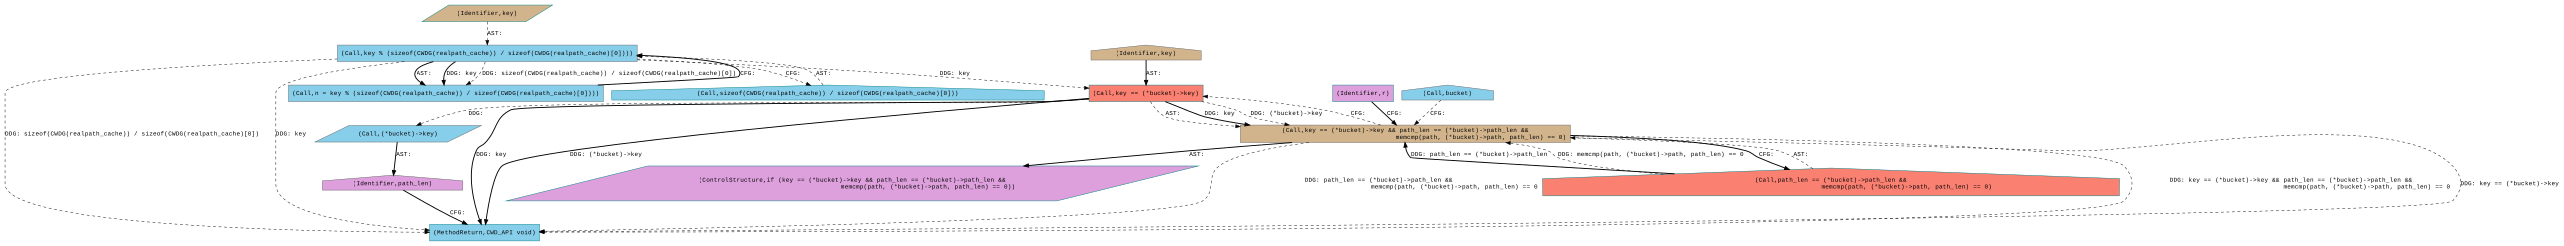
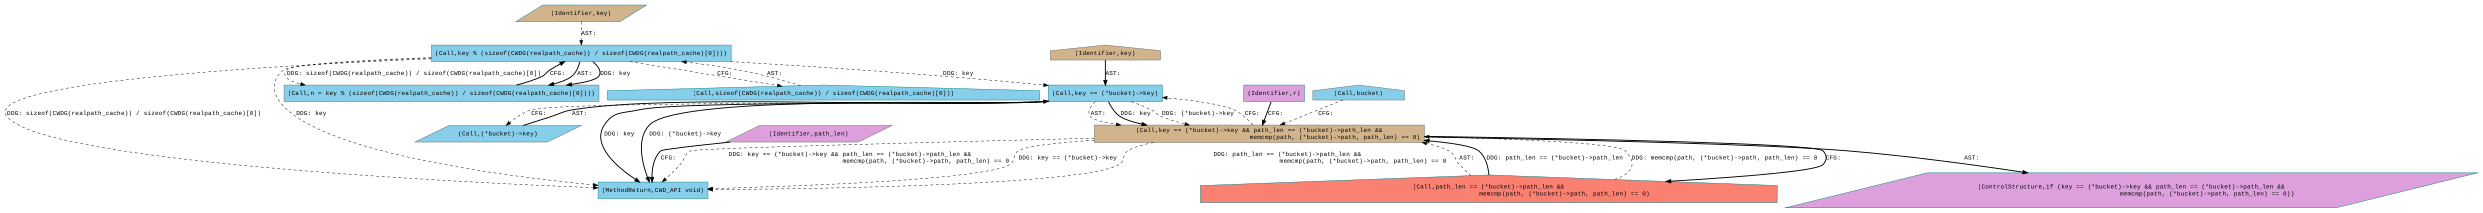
(1146, 93) -> (1105, 93)
(478, 113) -> (541, 113)
(396, 156) -> (782, 102)
(393, 183) -> (809, 134)
